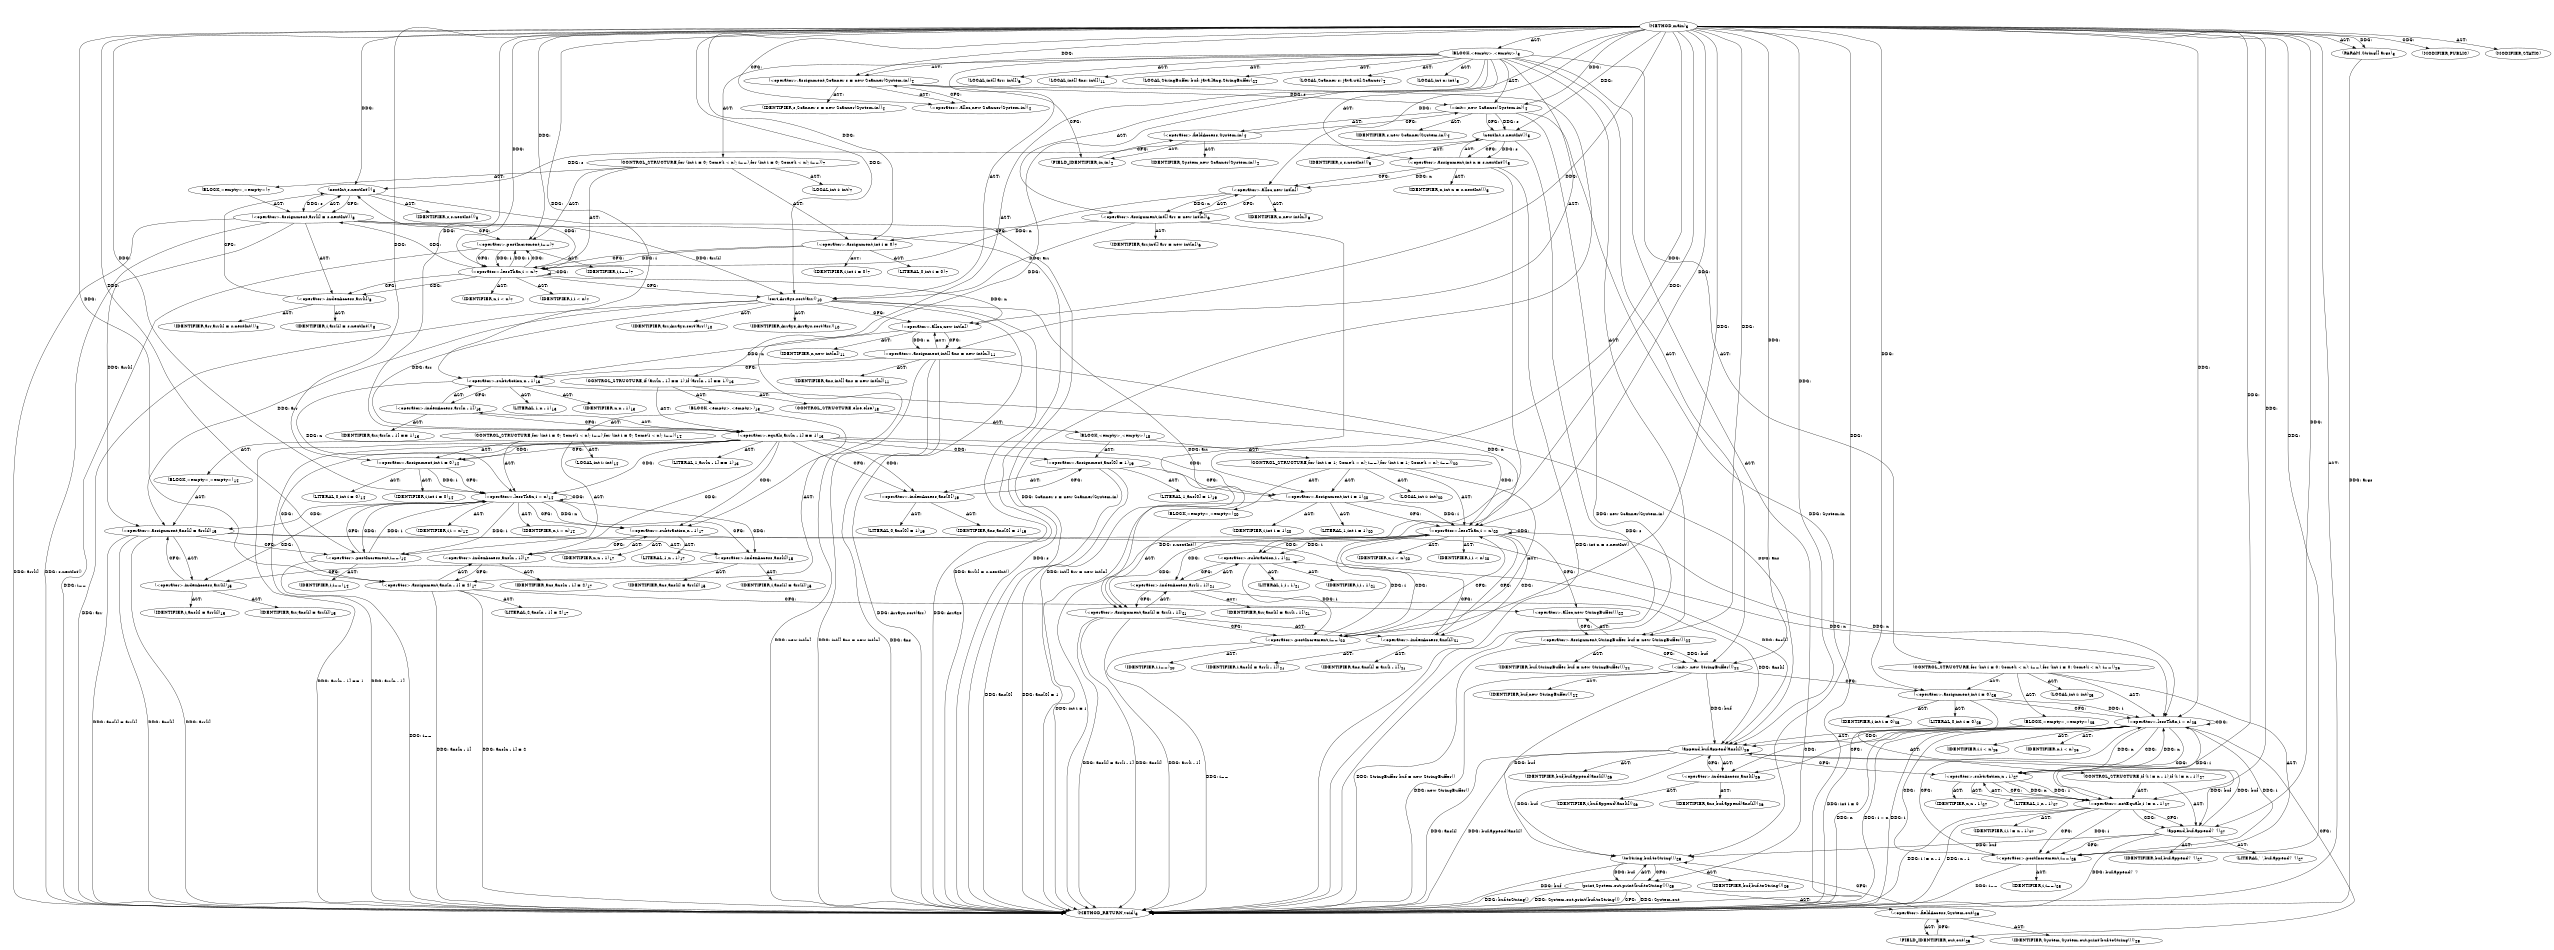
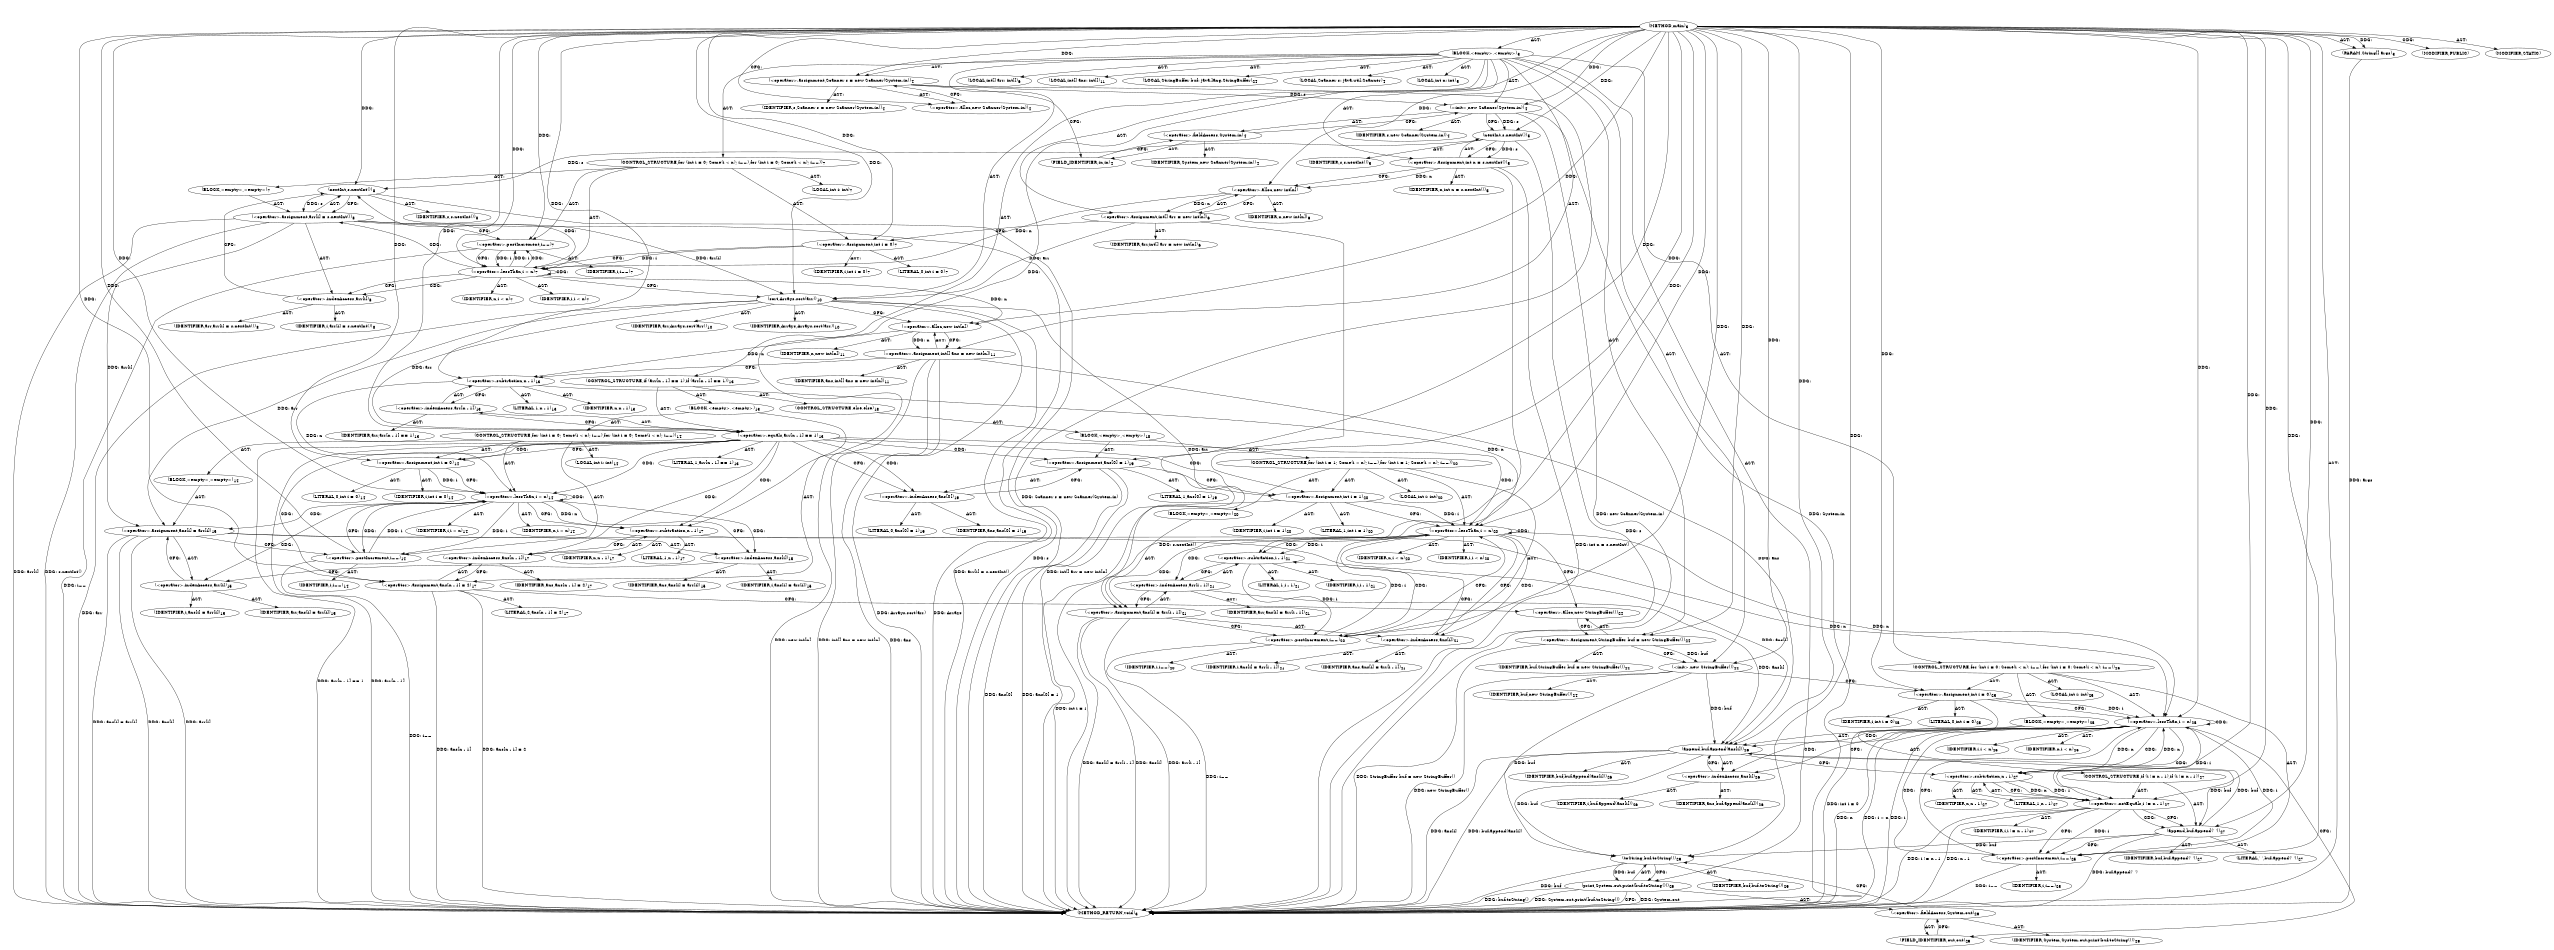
none -> (1507, 350)
